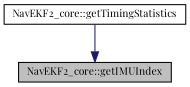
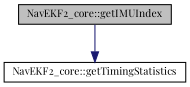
(95, 38) -> (95, 38)
